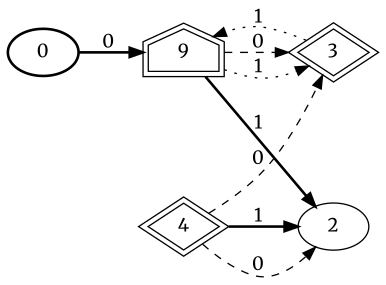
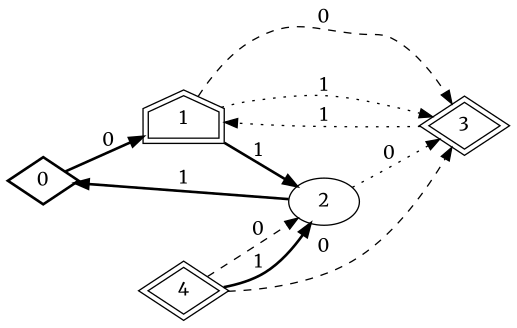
(43, 52) -> (43, 181)
(184, 52) -> (184, 119)
none -> (390, 167)
none -> (189, 192)
